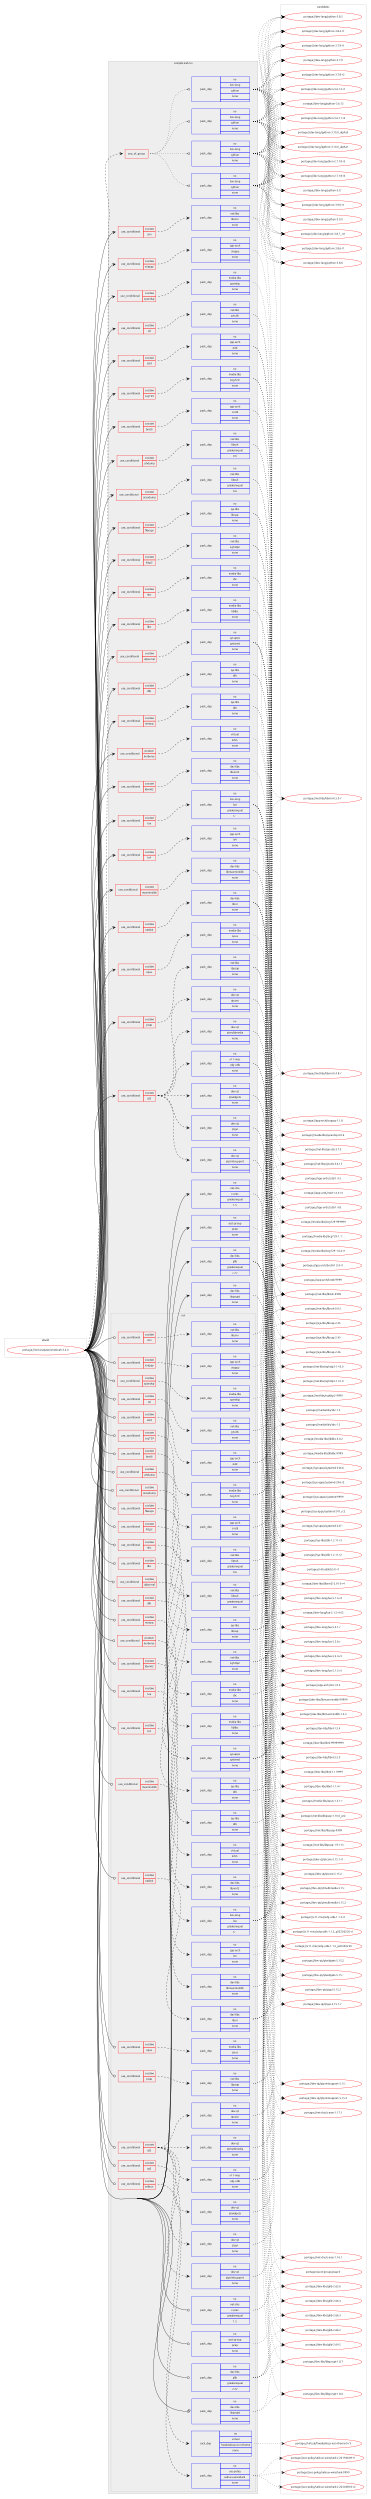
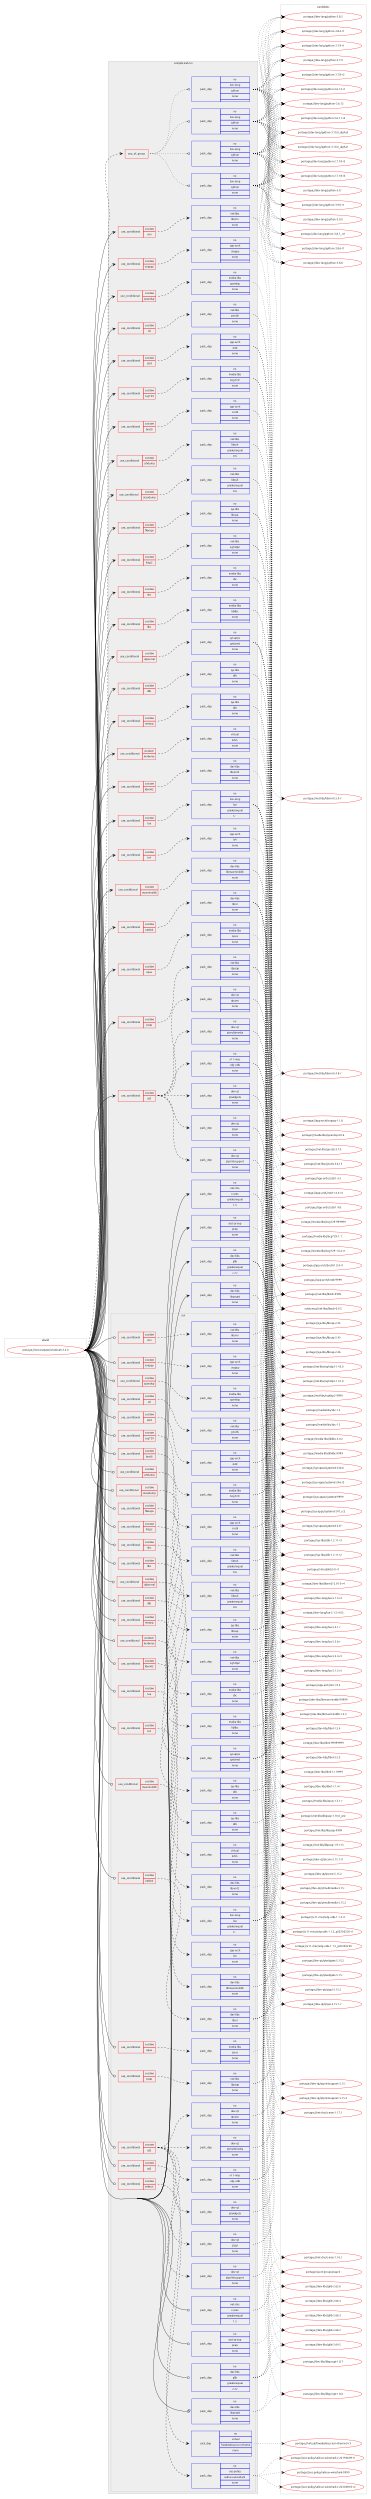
(323, 1309) -> (323, 1309)
